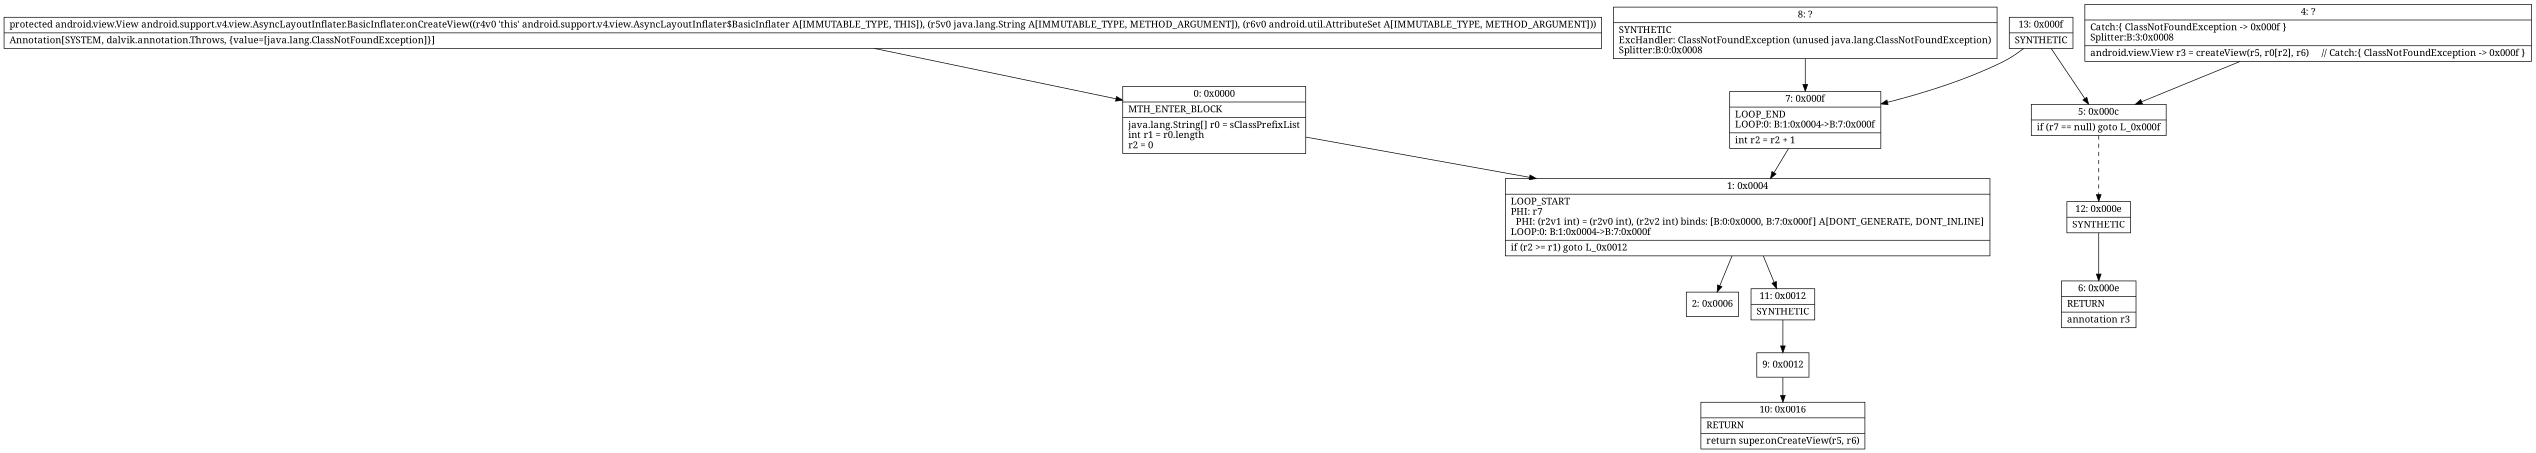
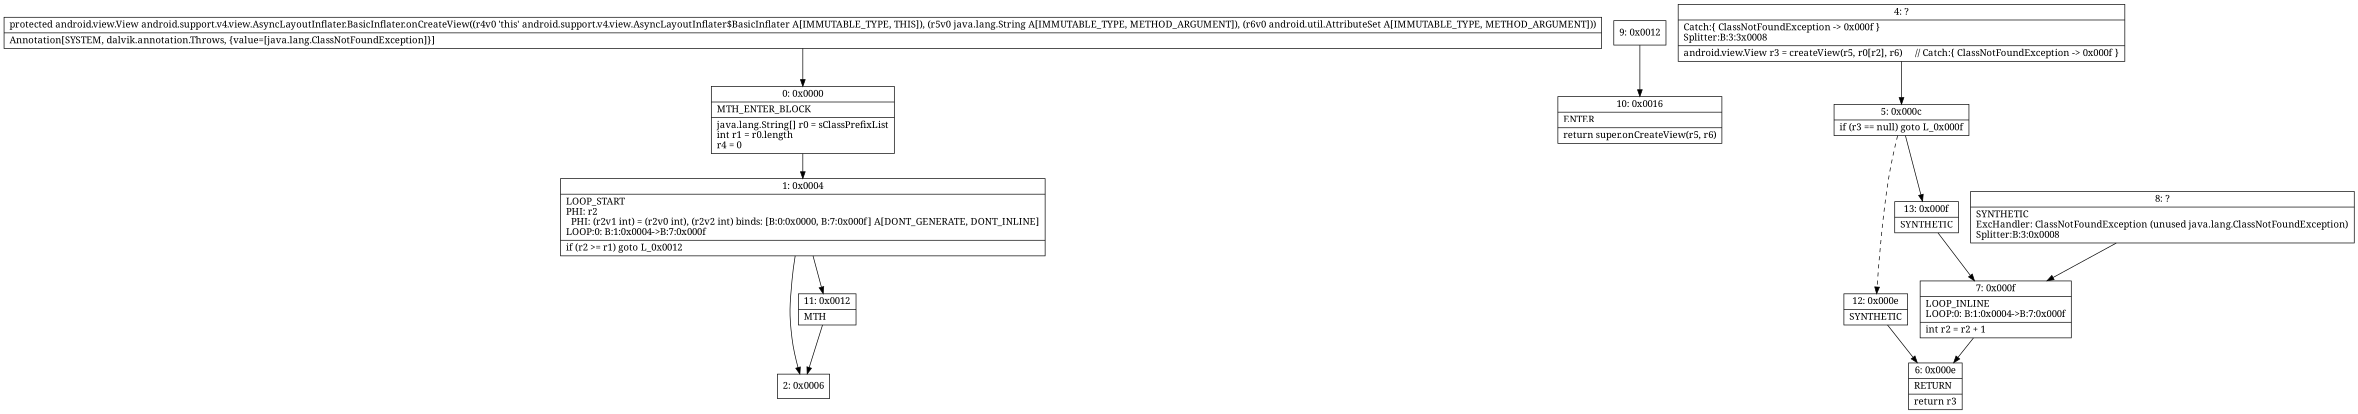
(2132, 38) -> (1726, 38)
(1661, 50) -> (2018, 235)
(2068, 74) -> (1913, 165)
(1761, 115) -> (1958, 304)
(2099, 127) -> (1902, 127)
(1141, 145) -> (729, 145)
(1781, 161) -> (1966, 348)
(1528, 212) -> (583, 212)
(1783, 312) -> (815, 317)
(2099, 320) -> (1935, 402)
(1783, 333) -> (816, 346)
(1725, 425) -> (1579, 120)
